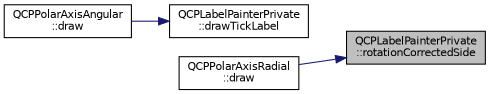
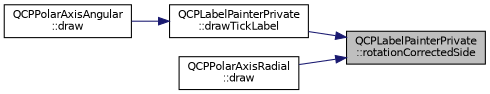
none -> (322, 34)
